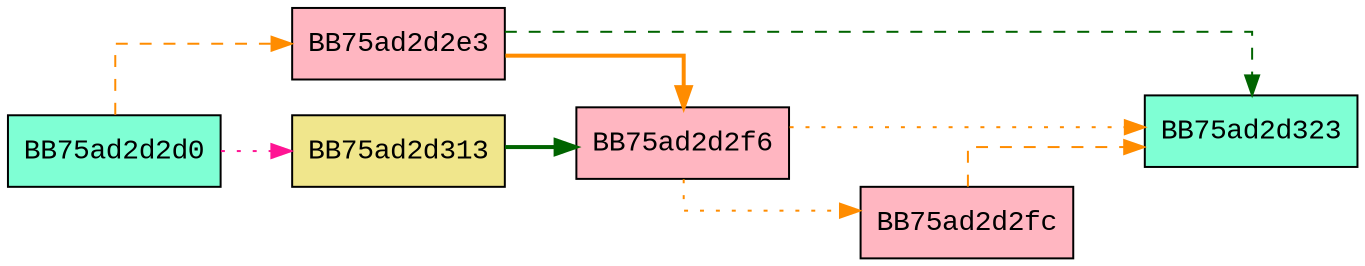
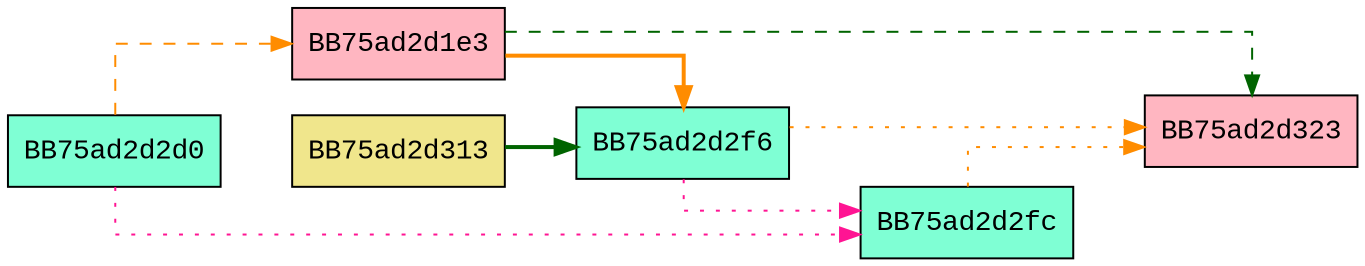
(398, 44) -> (398, 44)
(1251, 131) -> (1251, 131)
(683, 143) -> (683, 143)
(1026, 147) -> (1026, 147)
(246, 151) -> (454, 235)
(746, 211) -> (746, 211)
(967, 223) -> (967, 223)
